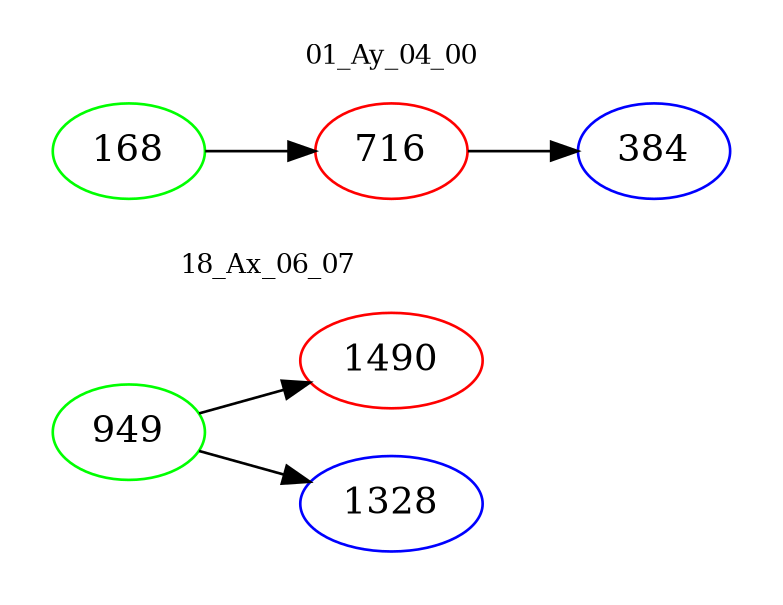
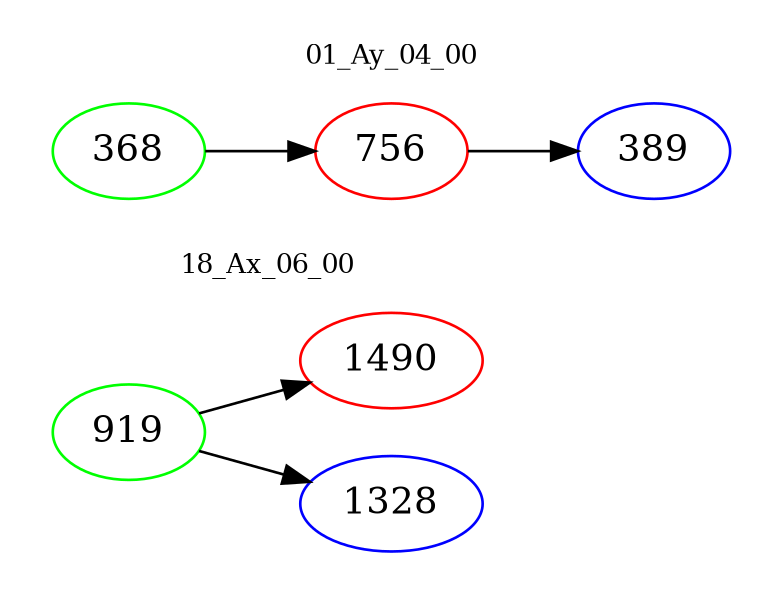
(129, 151) -> (129, 151)
(391, 151) -> (391, 151)
(654, 151) -> (654, 151)
(268, 266) -> (268, 266)
(129, 432) -> (129, 432)
